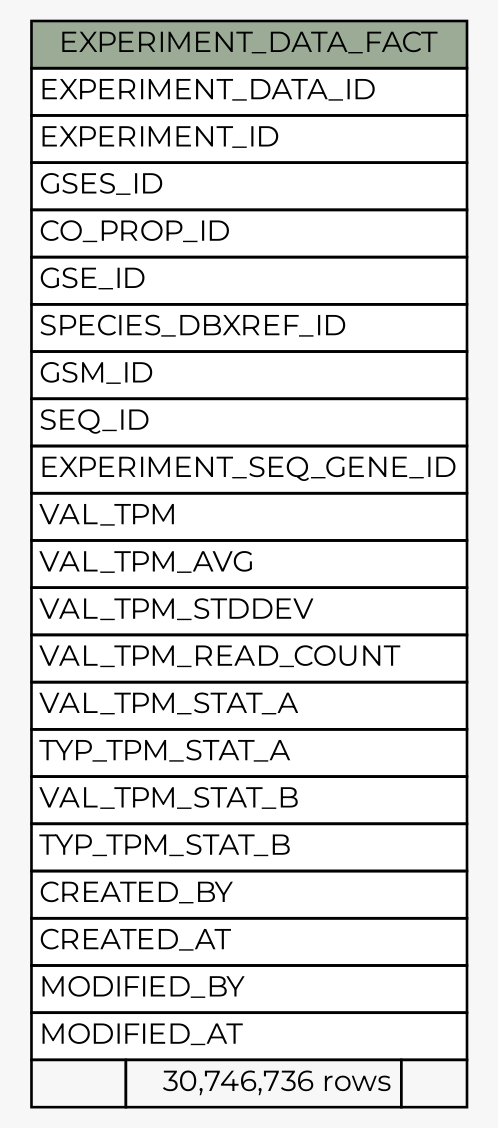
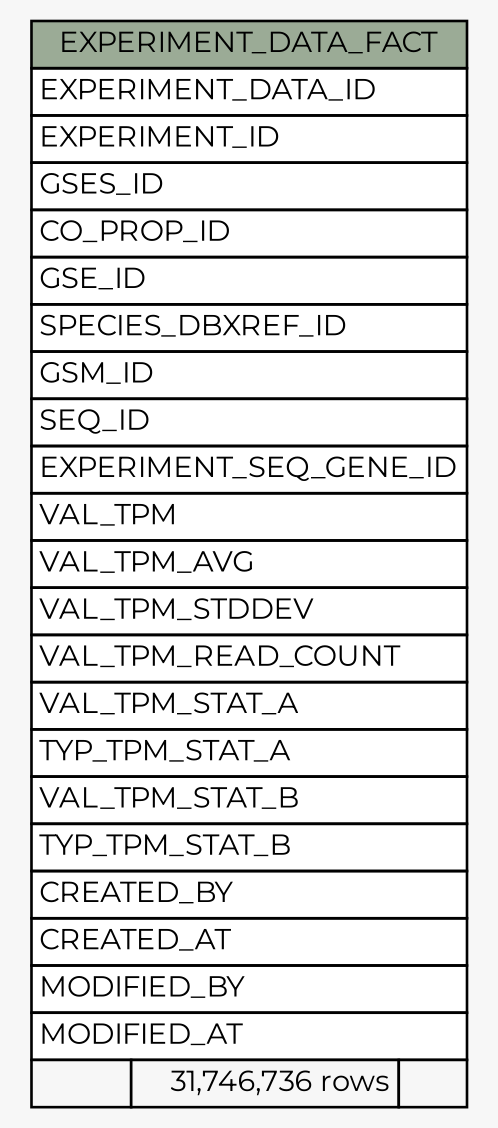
(278, 1082) -> (281, 1082)
